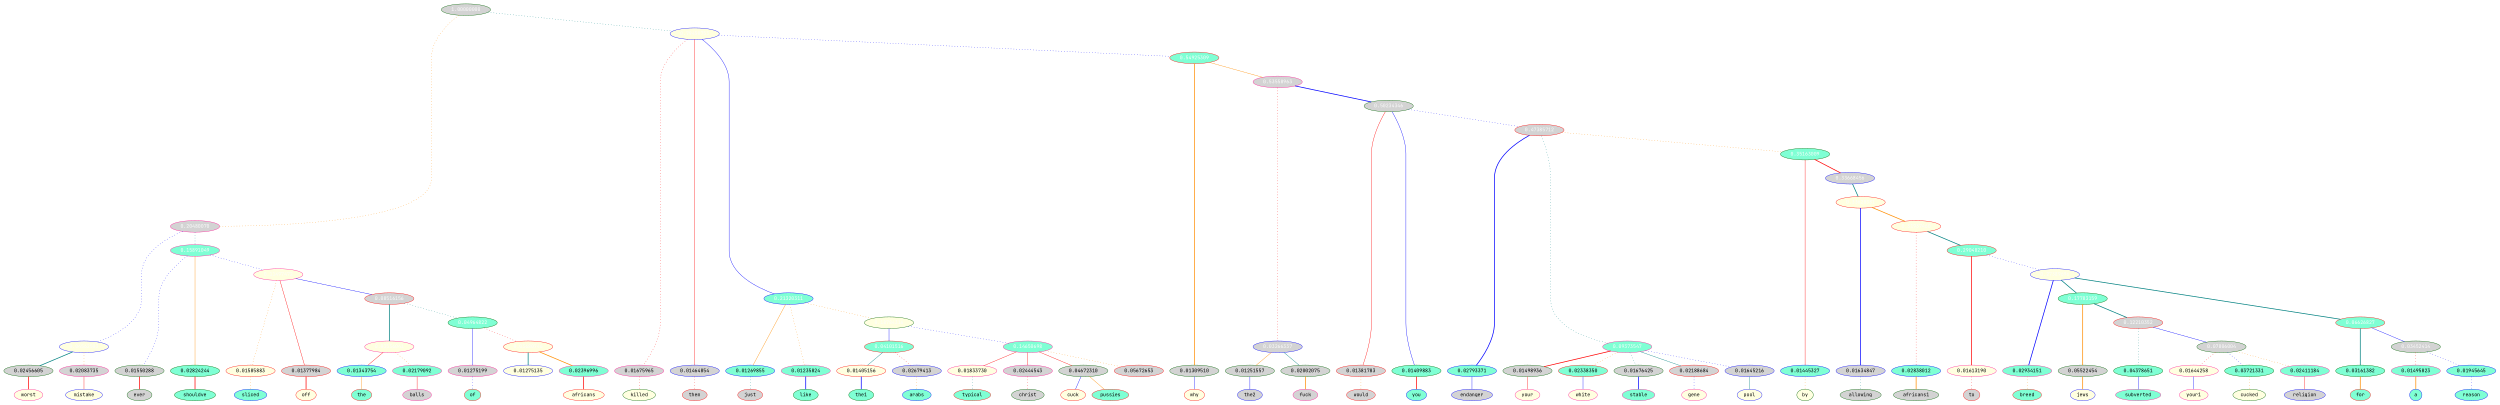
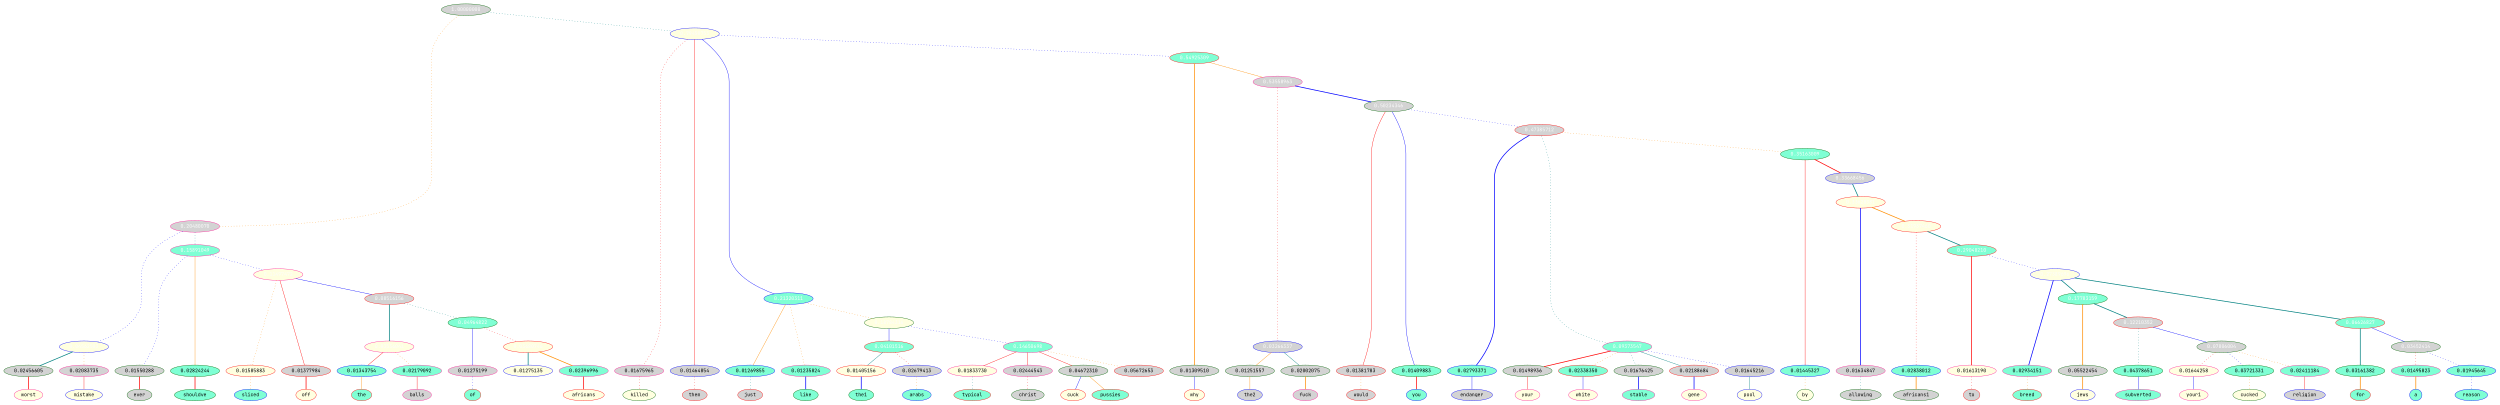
(1861, 371) -> (1861, 371)
(1250, 383) -> (1250, 383)
(1694, 383) -> (1694, 383)
